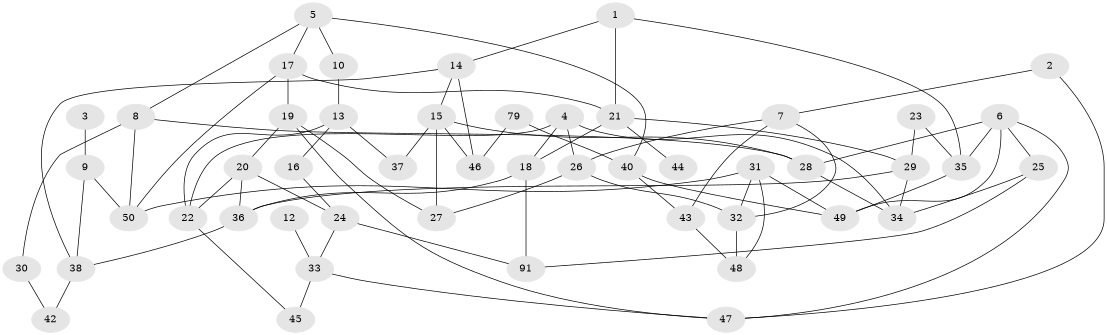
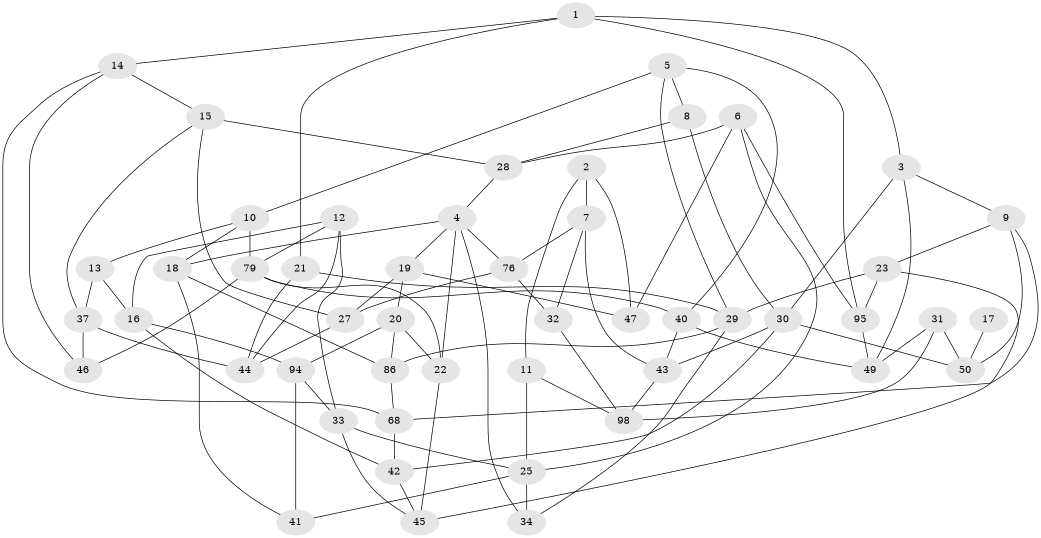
none -> (783, 31)
(301, 41) -> (680, 196)
(288, 92) -> (431, 244)
(452, 92) -> none
(230, 135) -> (372, 286)
(456, 142) -> (83, 345)
(565, 146) -> (202, 249)
(132, 168) -> (874, 345)
(577, 168) -> (509, 269)
(961, 168) -> (860, 320)
(746, 193) -> none
(852, 193) -> (480, 193)
(931, 201) -> (910, 268)
(239, 218) -> (390, 370)
(340, 218) -> (296, 370)
none -> (307, 237)
none -> (250, 244)
none -> (944, 244)
none -> (196, 246)
none -> (840, 247)
(76, 269) -> (394, 421)
(526, 269) -> (296, 522)
(737, 269) -> (624, 421)
none -> (306, 299)
(519, 301) -> (435, 452)
none -> (295, 345)
none -> (724, 346)
none -> (162, 349)
none -> (527, 370)
none -> (263, 409)
none -> (817, 439)
none -> (405, 494)
